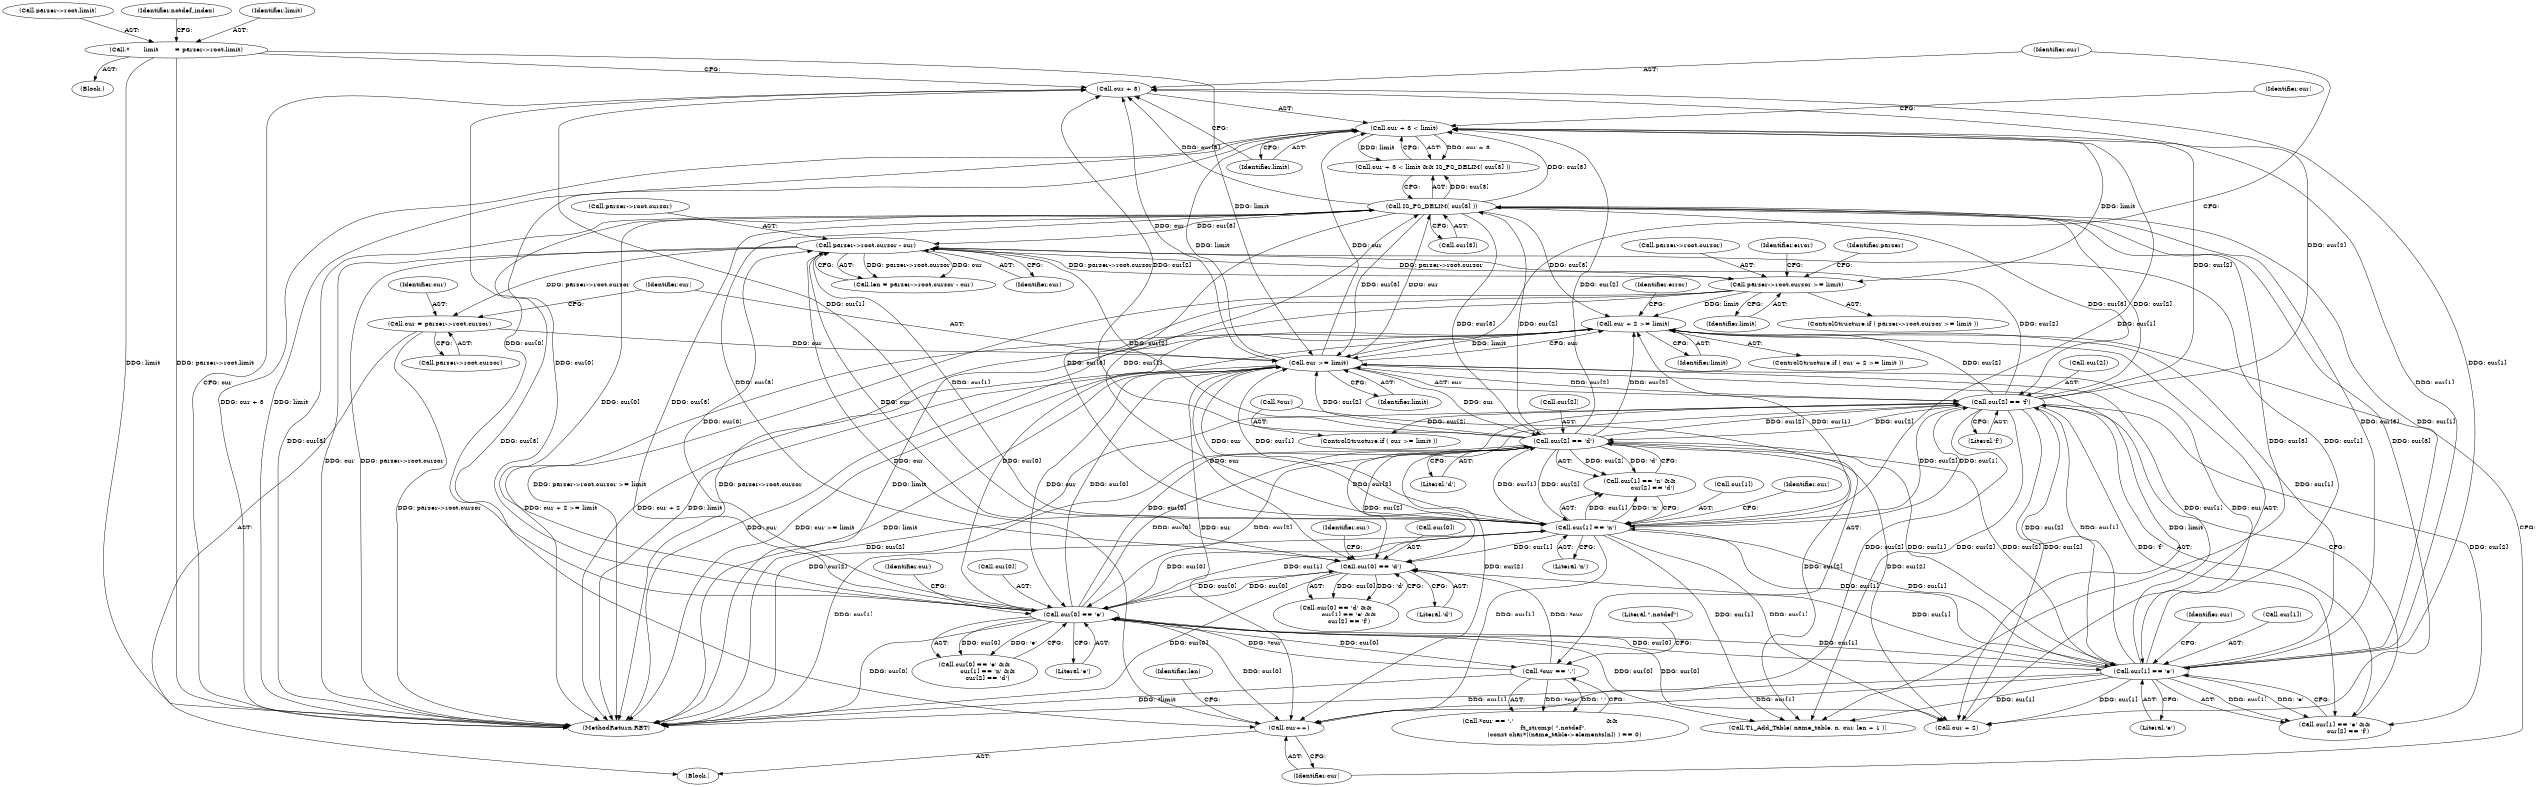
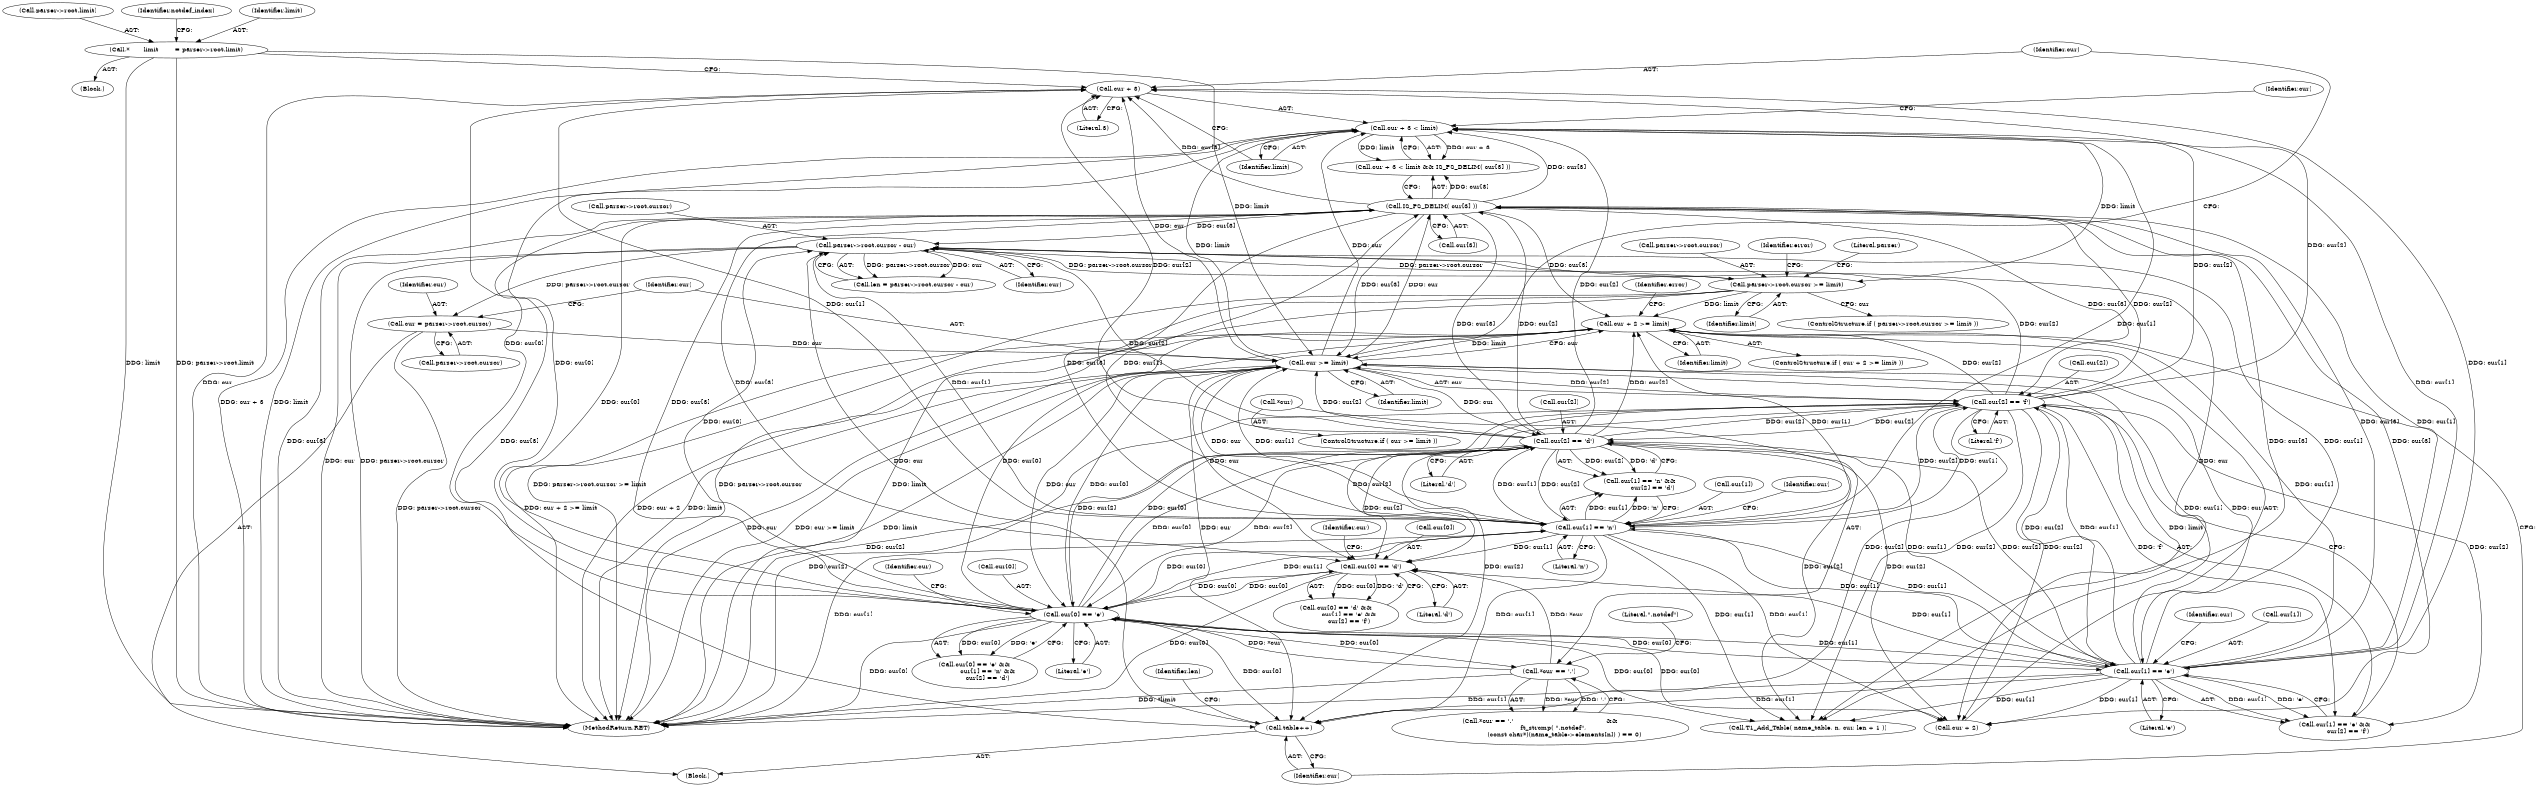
none -> (1093, 128)
(1876, 246) -> (1876, 246)
(1855, 304) -> (1855, 304)
(218, 383) -> (218, 383)
(1676, 409) -> (1508, 422)
(983, 510) -> (1957, 278)
(1289, 728) -> (1289, 728)
